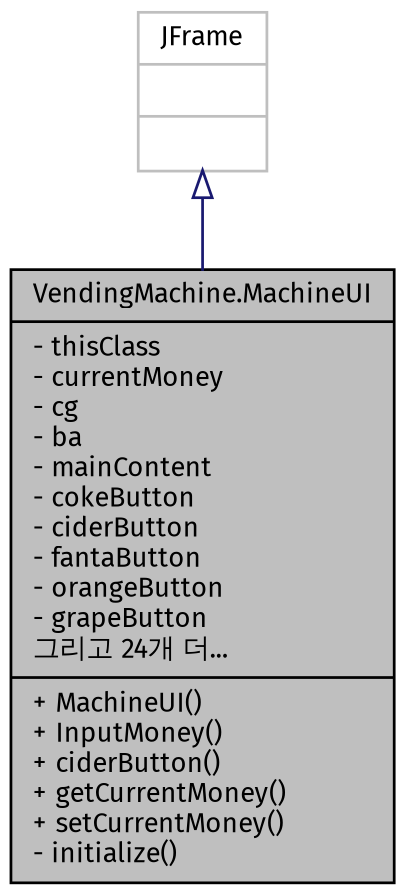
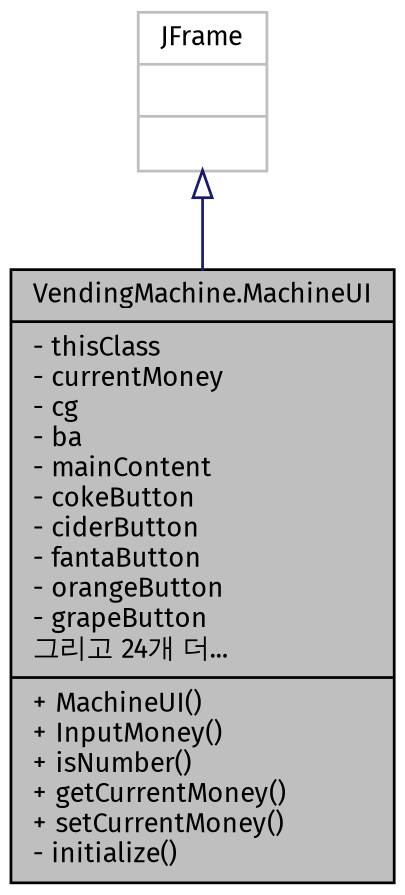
(127, 764) -> (112, 764)
